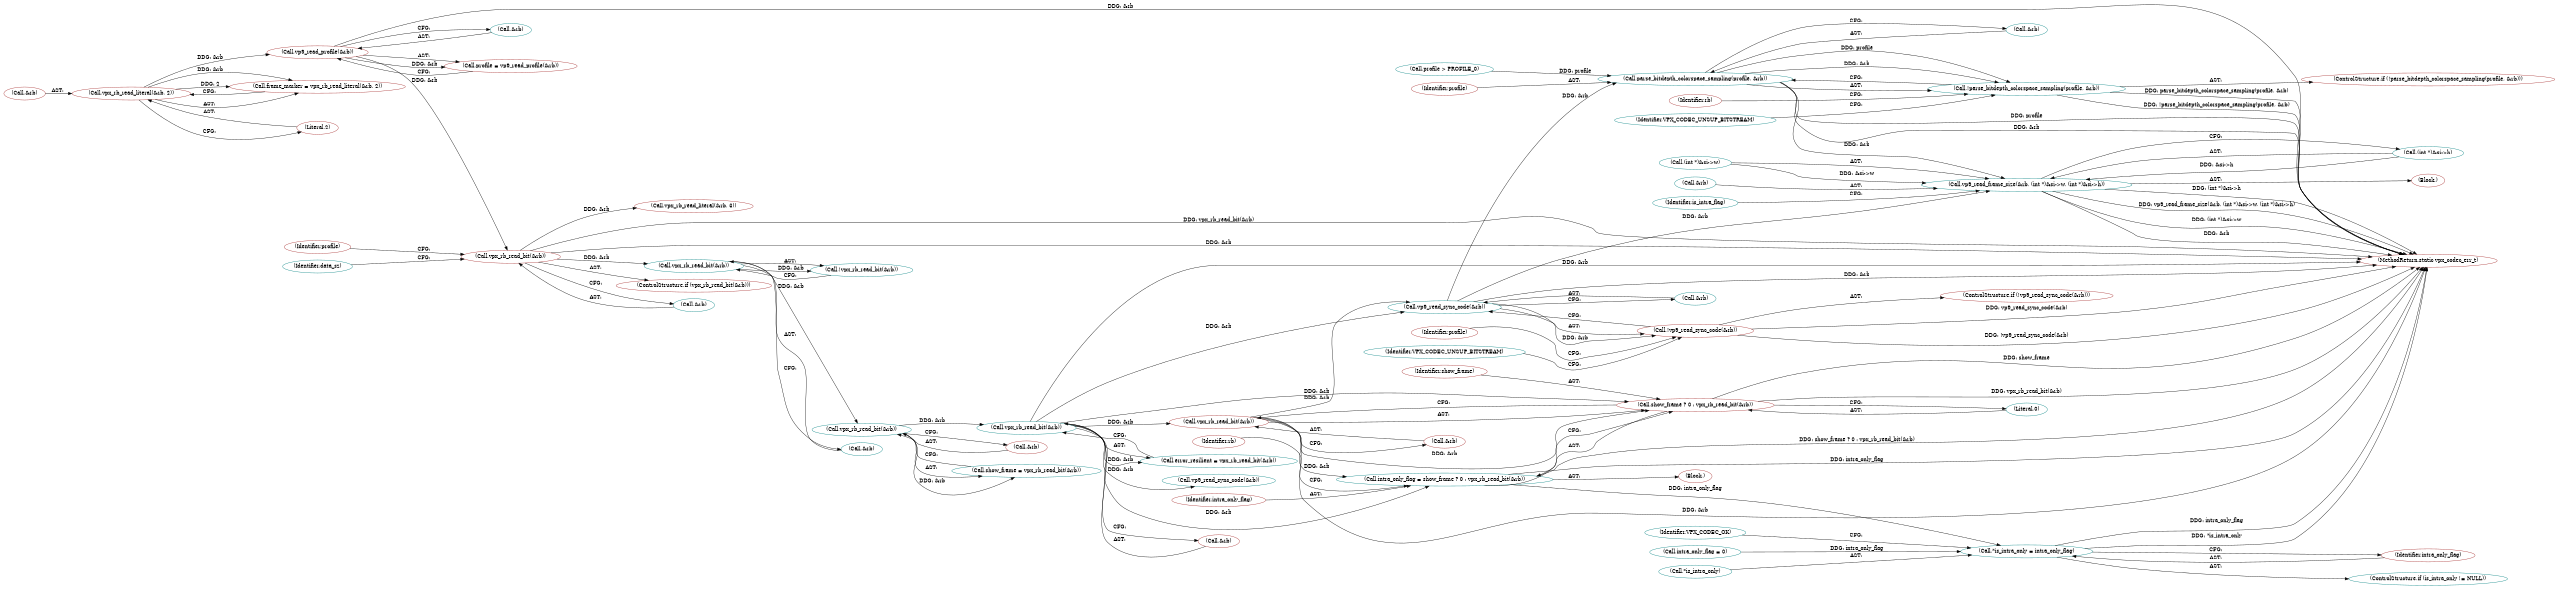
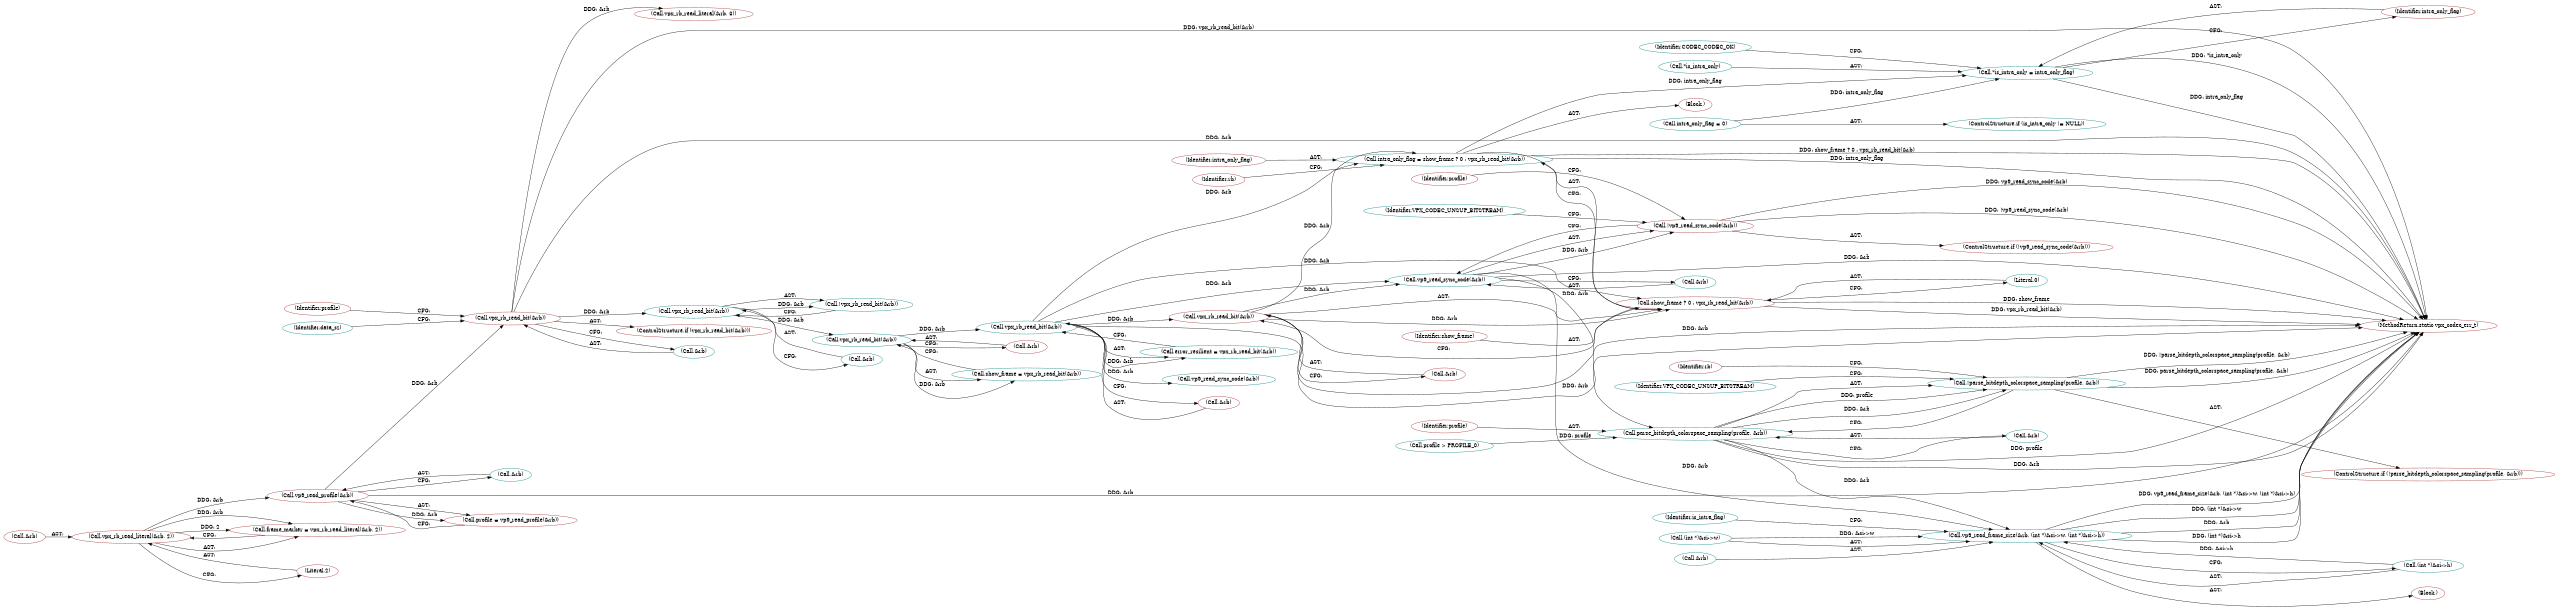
(1695, 533) -> (1695, 47)
(2201, 574) -> (1842, 124)
